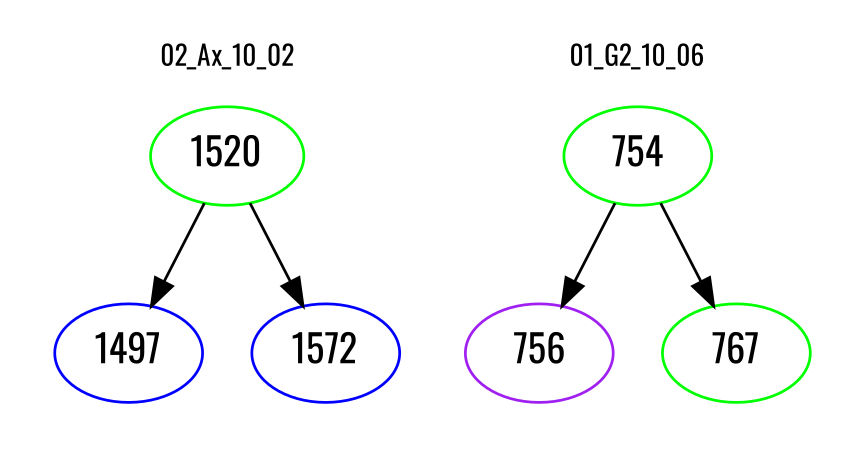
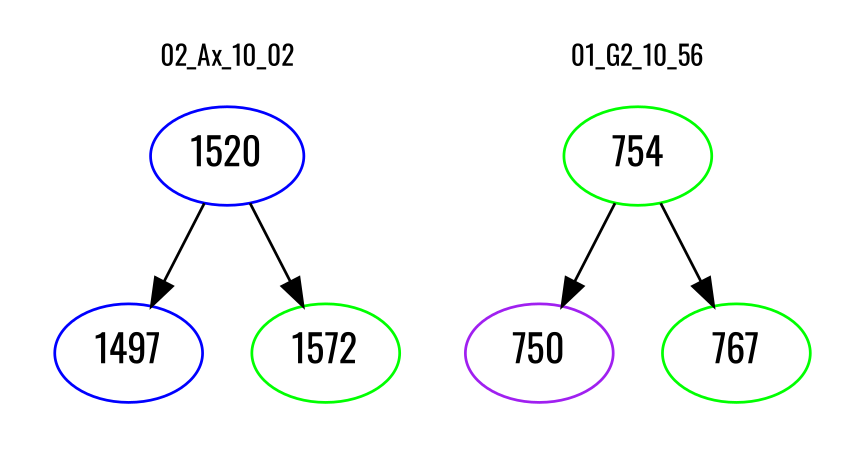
(638, 59) -> (638, 59)
(227, 156) -> (227, 156)
(326, 353) -> (326, 353)
(539, 353) -> (539, 353)
